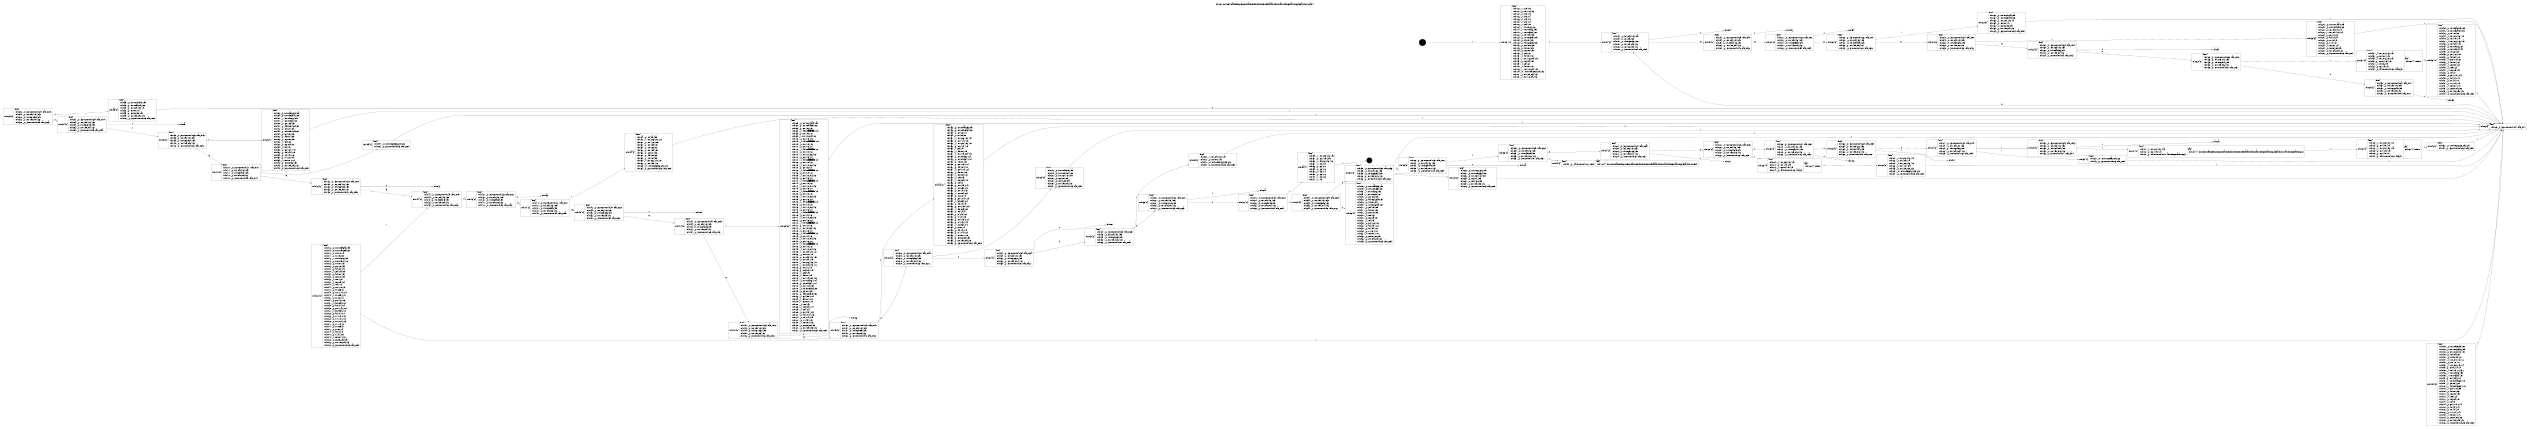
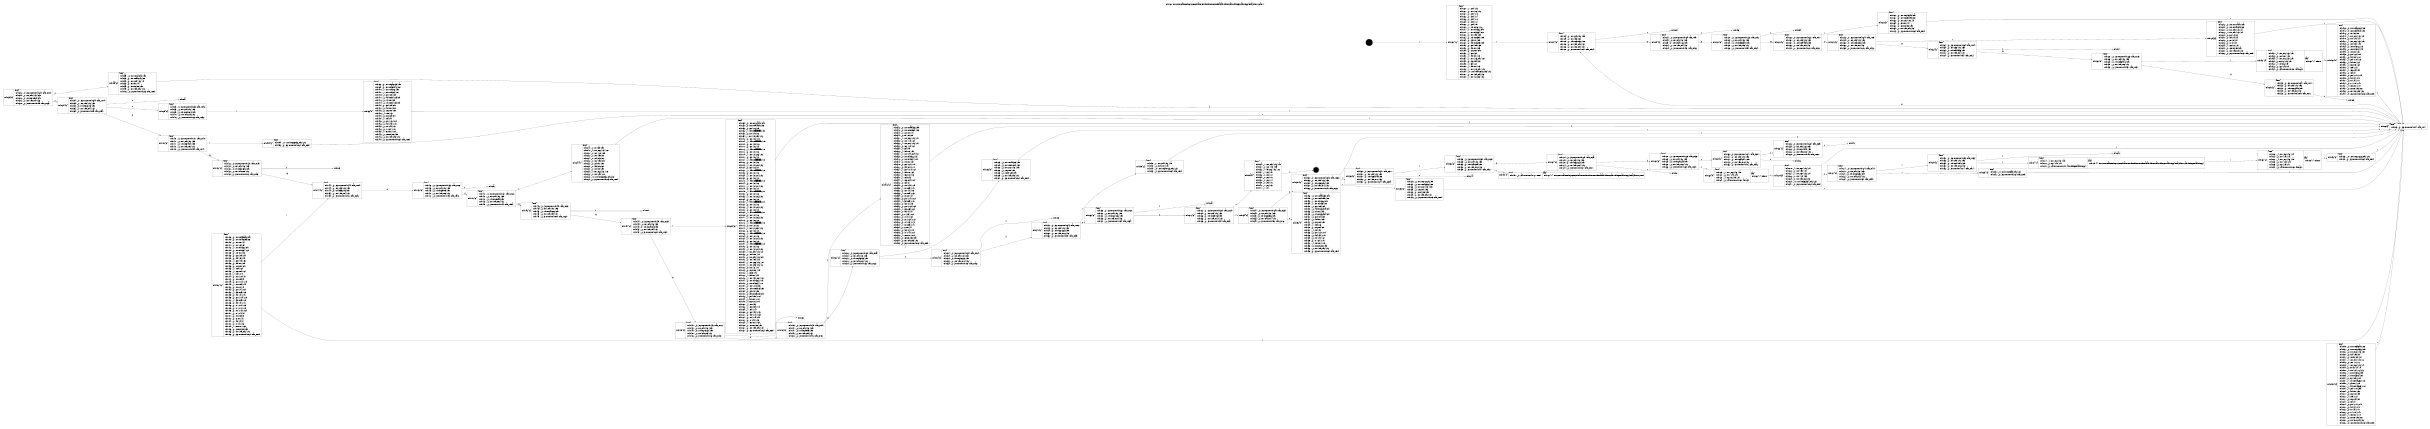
(1901, 149) -> (1824, 175)
(209, 156) -> (132, 124)
